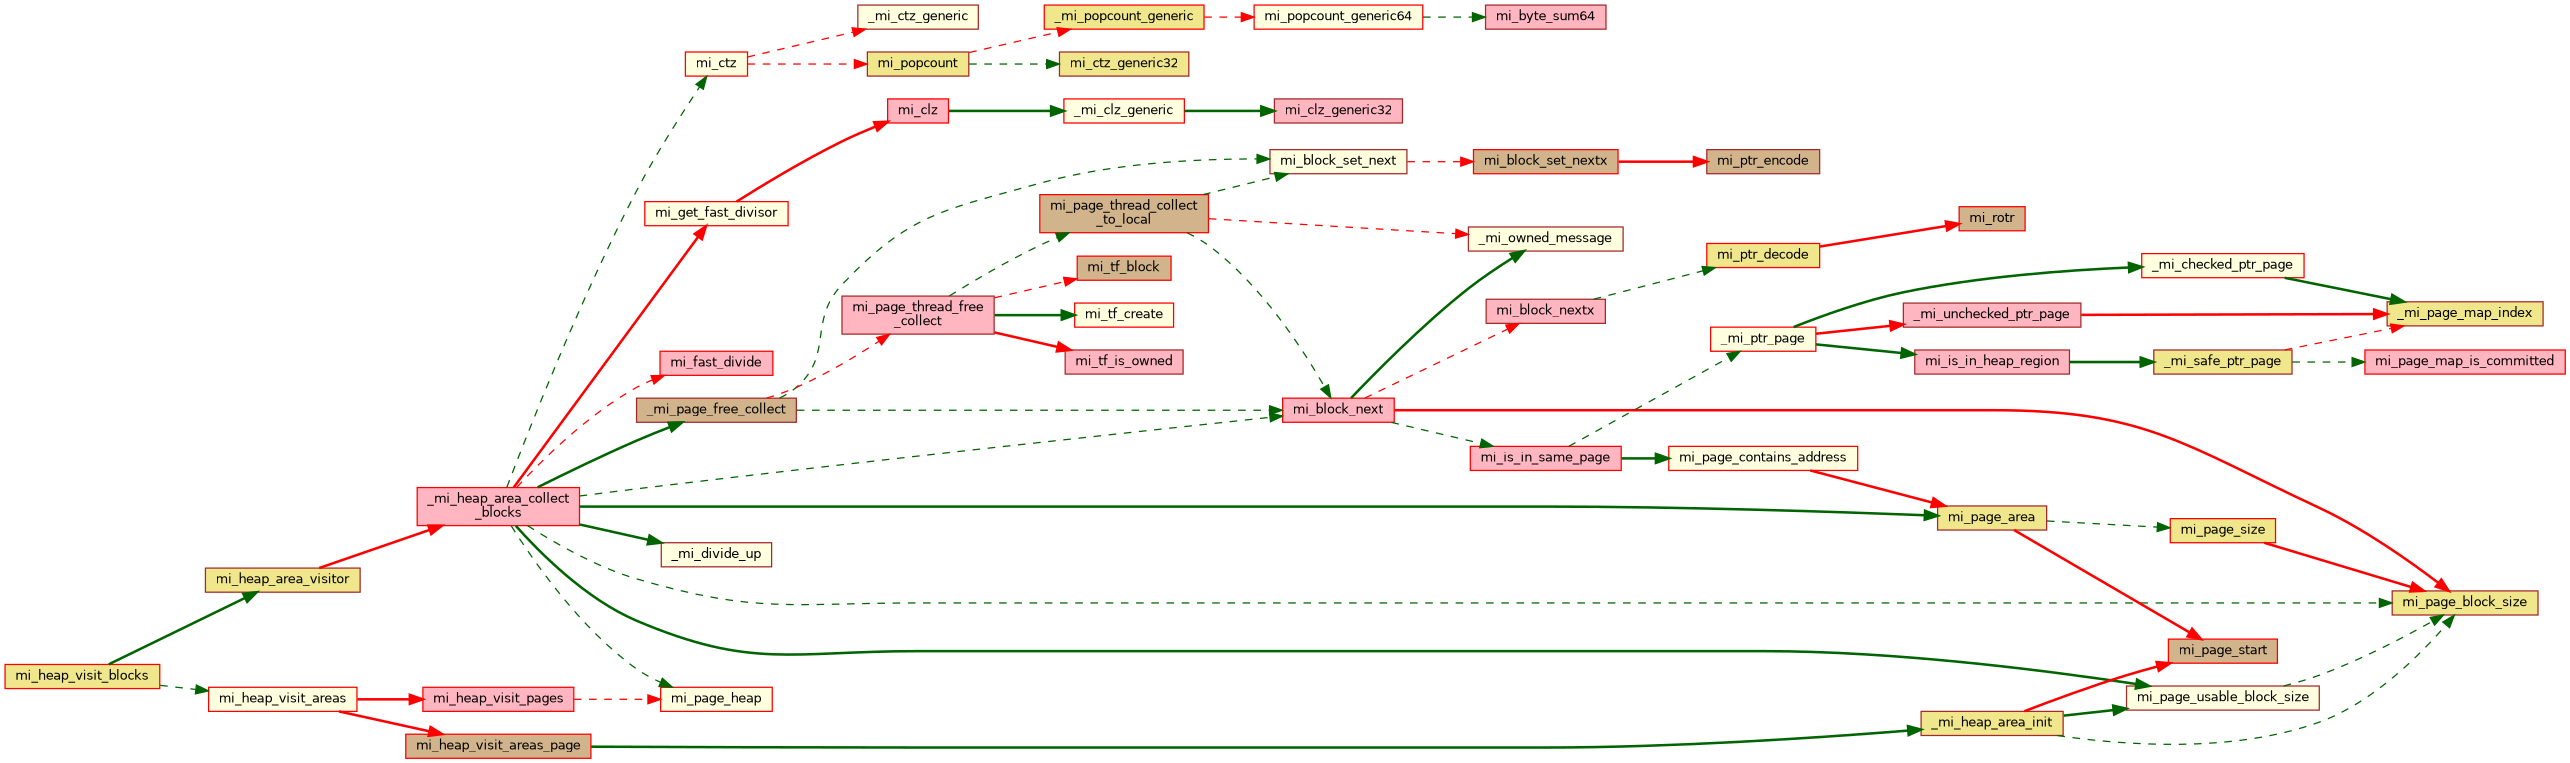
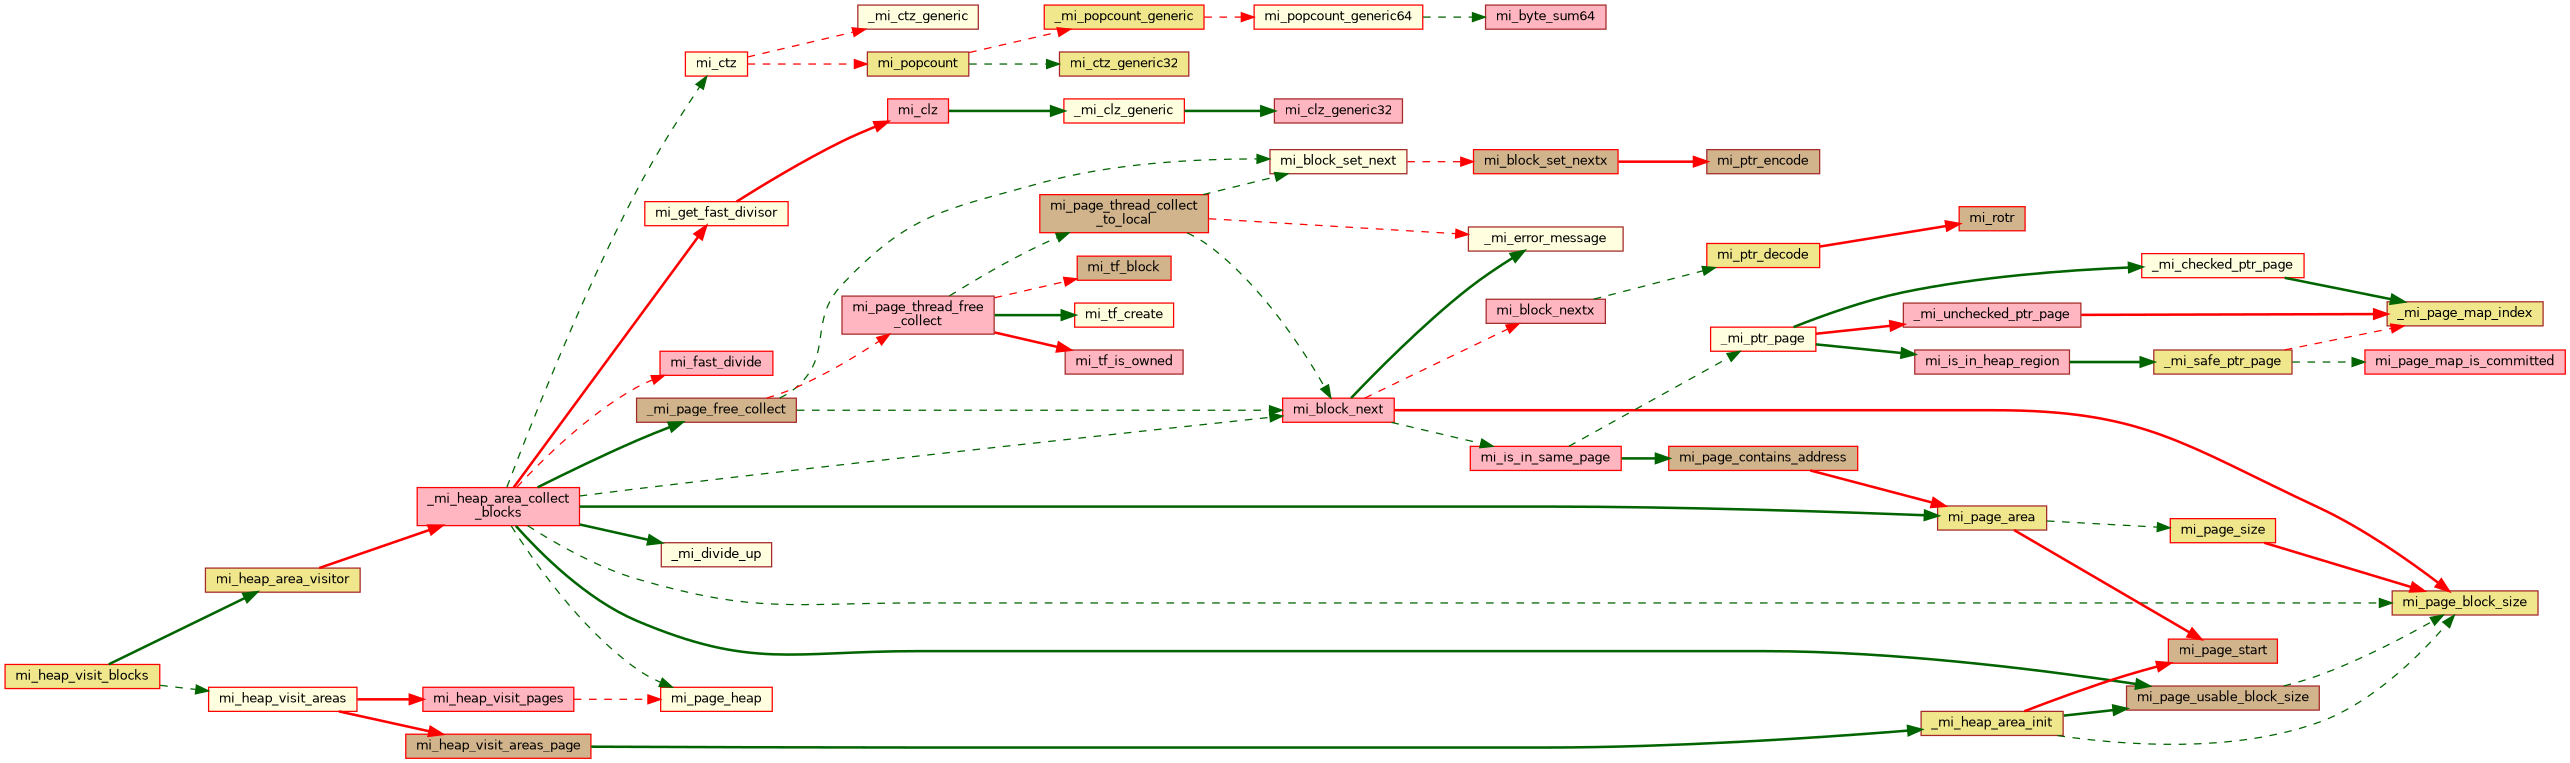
(1546, 239) -> (1546, 239)
(1763, 458) -> (1763, 458)
(2223, 698) -> (2223, 698)
